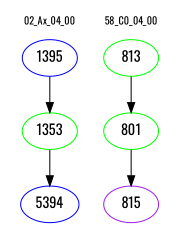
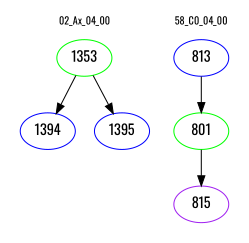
(131, 58) -> (201, 58)
(50, 90) -> (101, 90)
(50, 204) -> (48, 131)
